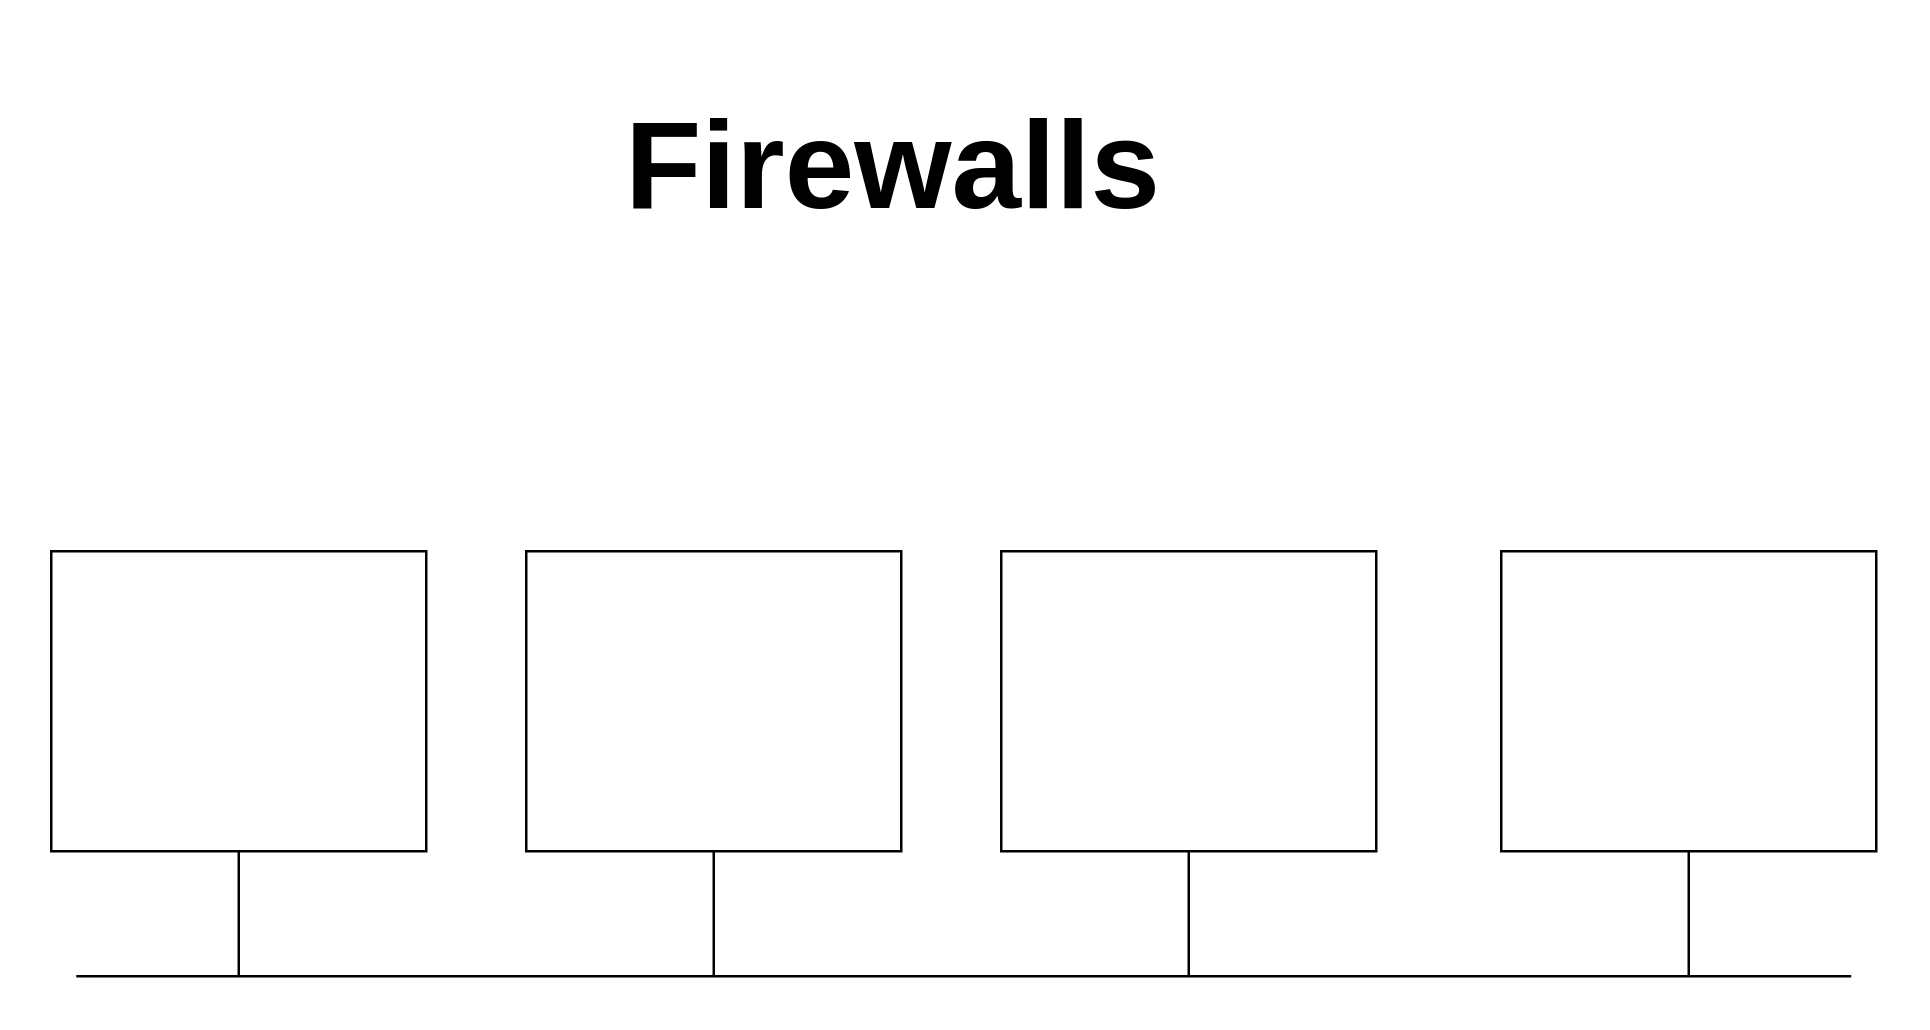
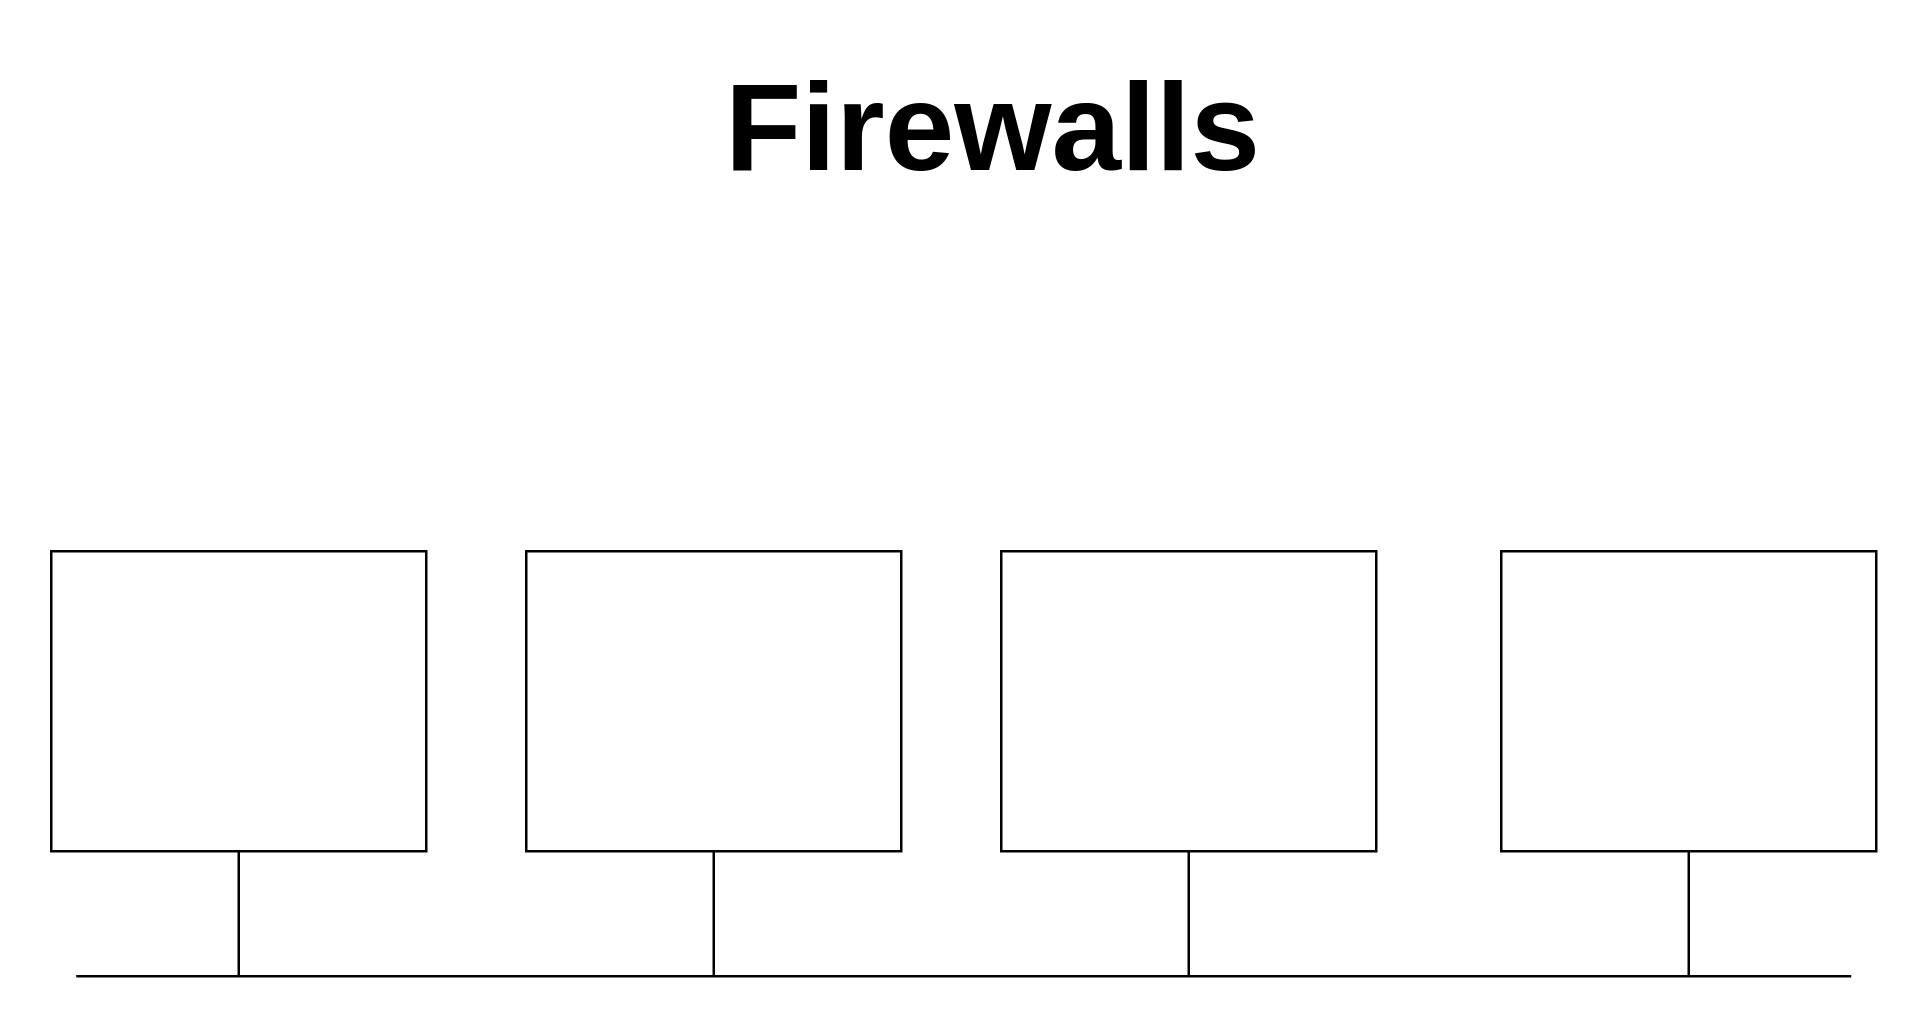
(894, 164) -> (994, 126)
